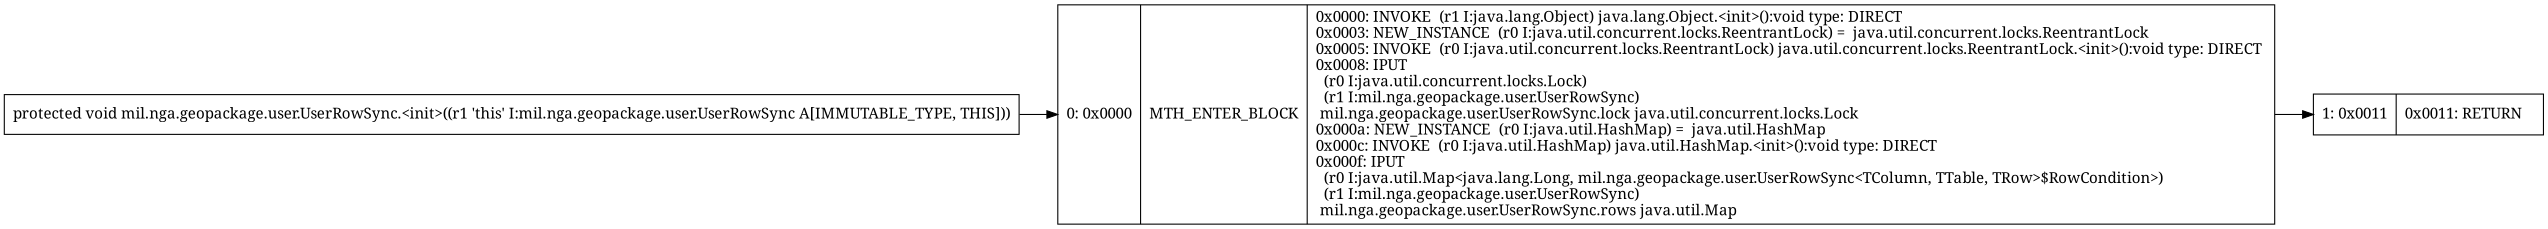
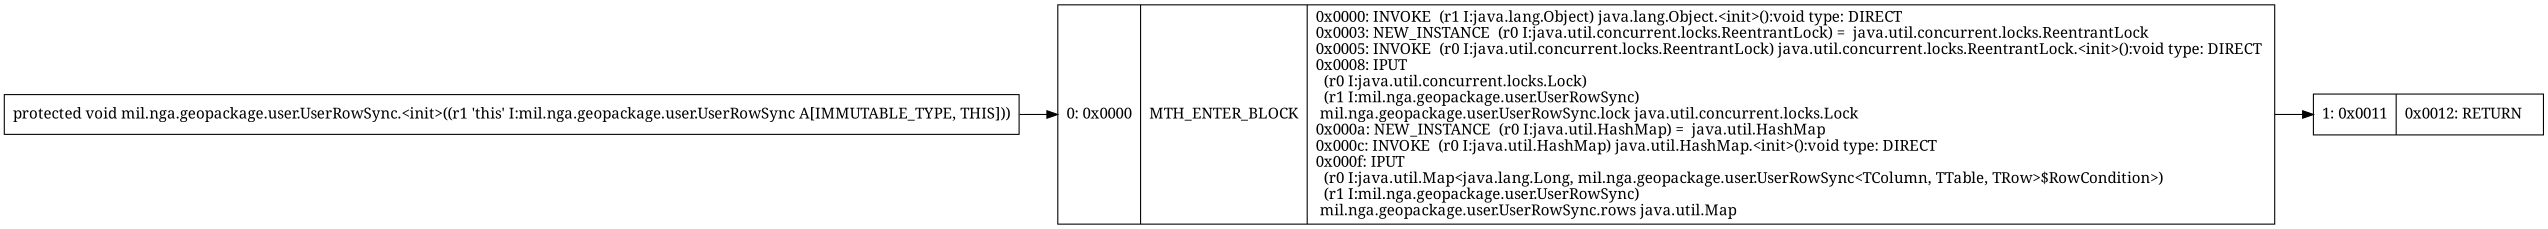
(2470, 114) -> (2470, 114)
